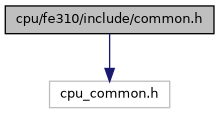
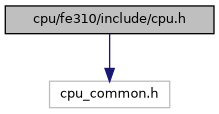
(110, 20) -> (110, 20)
